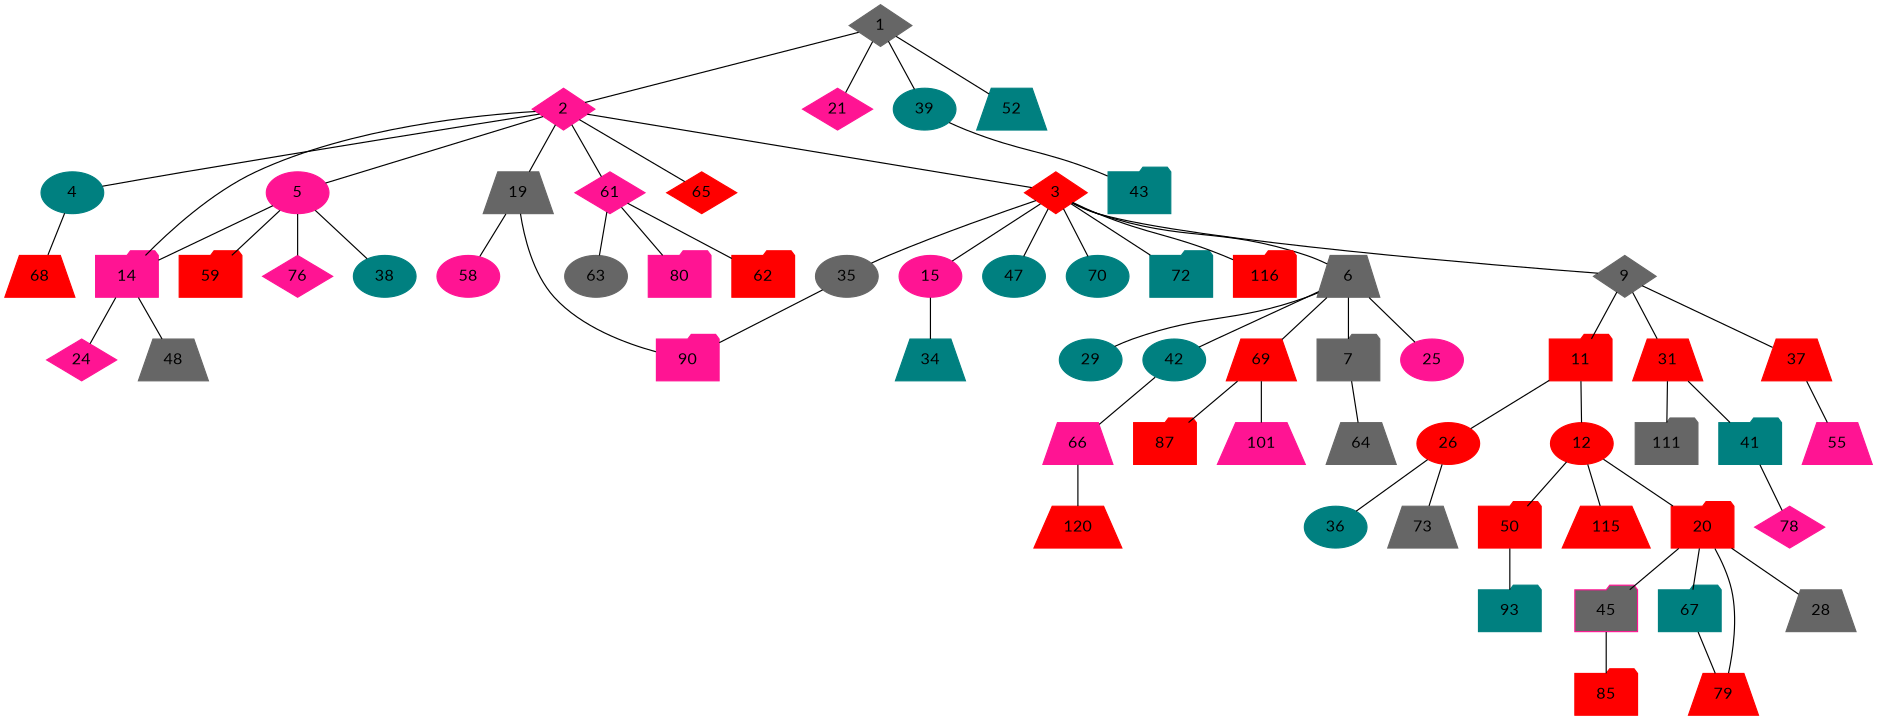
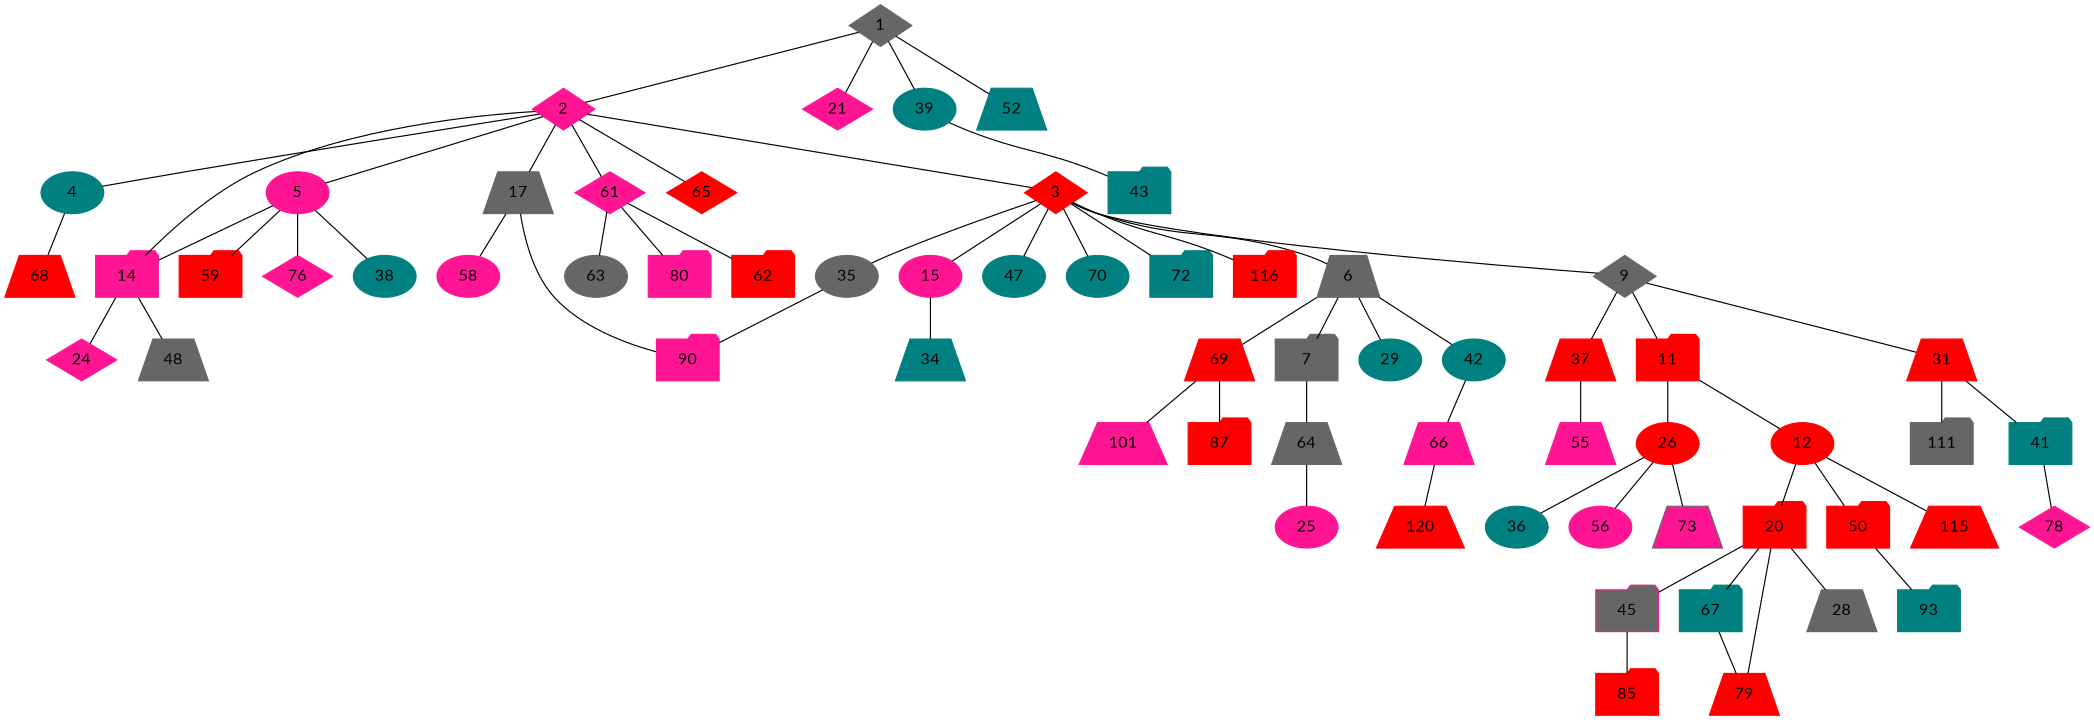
(518, 193) -> (518, 193)
(1392, 320) -> (1307, 485)
(1423, 527) -> (1687, 527)
none -> (1600, 527)
